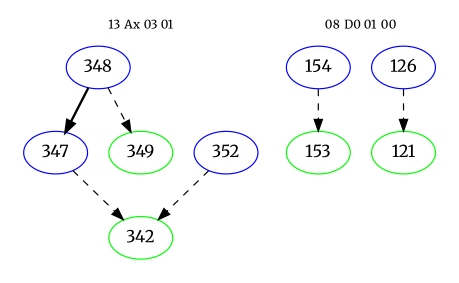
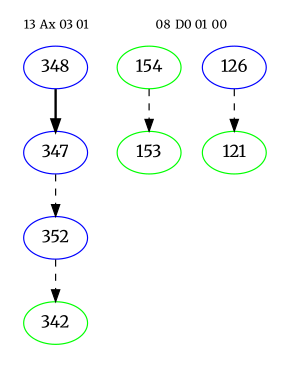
(318, 67) -> (149, 67)
(141, 153) -> none
(94, 191) -> (56, 189)
